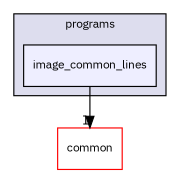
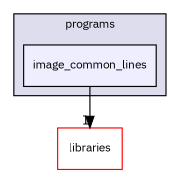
(90, 149) -> (90, 149)
